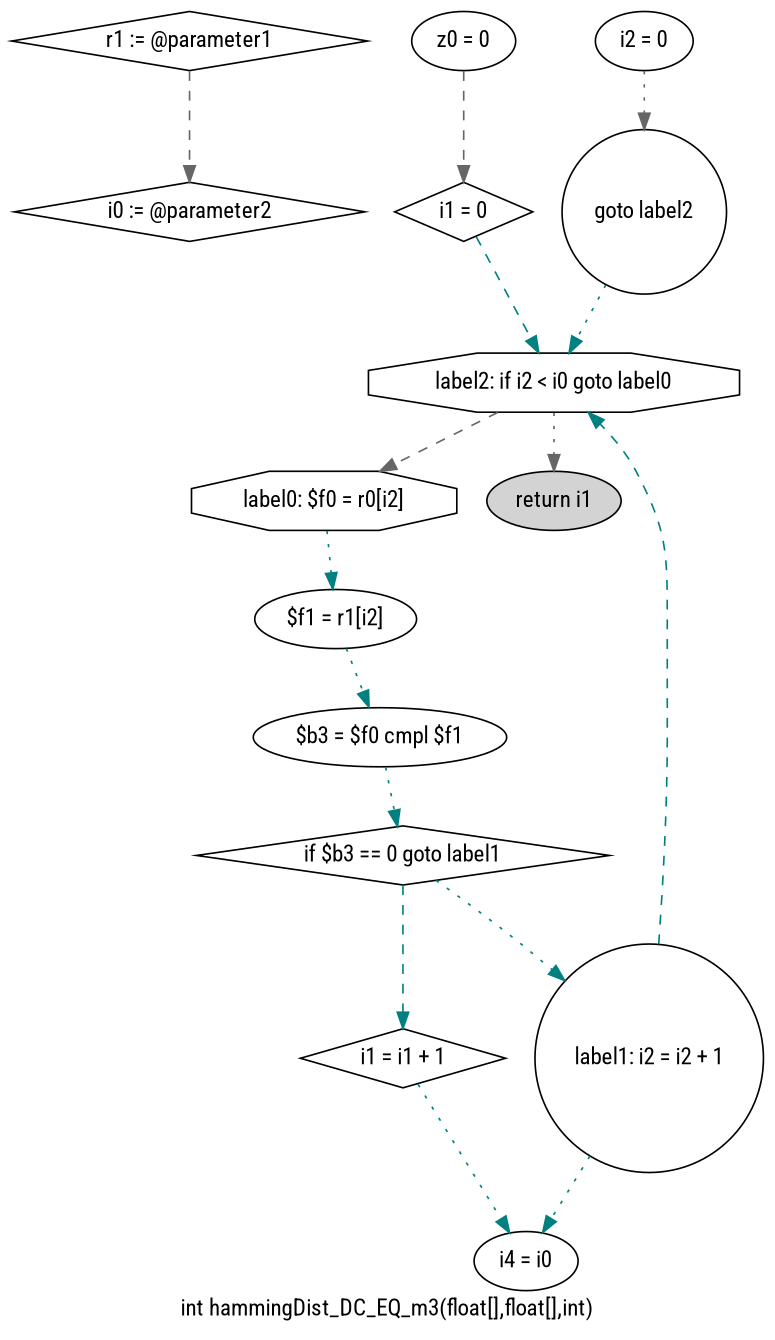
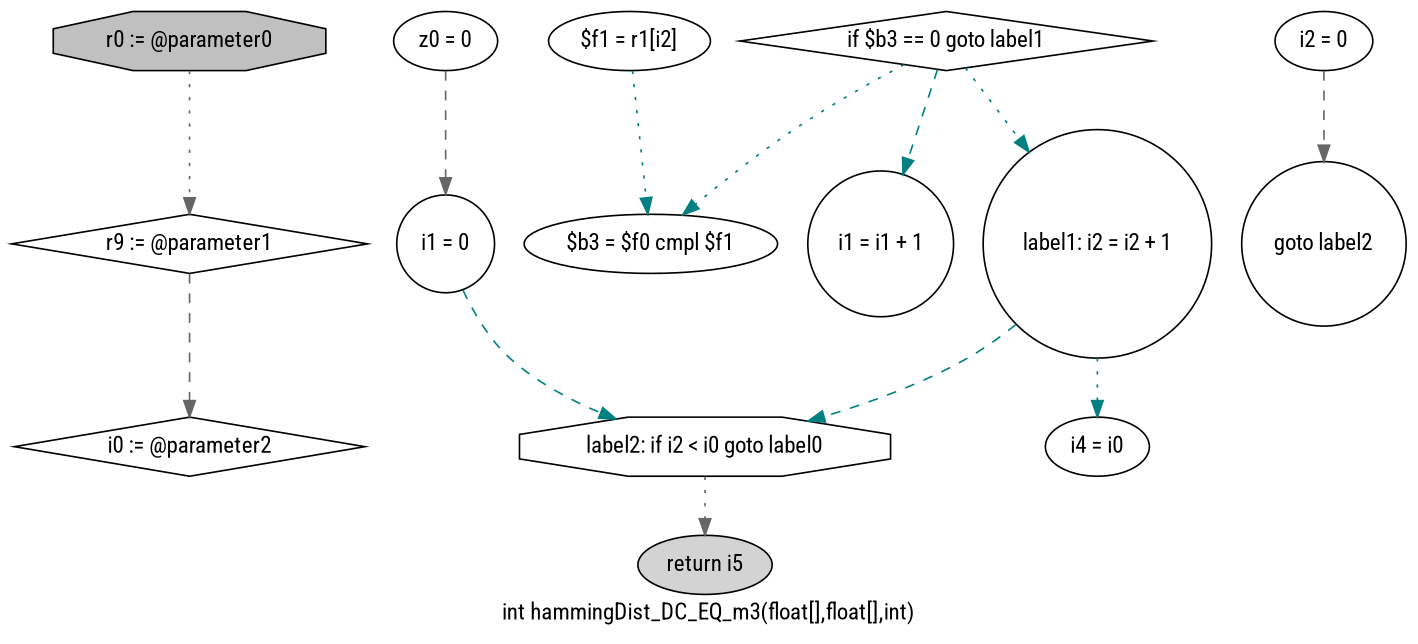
none -> (190, 41)
(190, 41) -> (190, 244)
(644, 92) -> (1324, 108)
(464, 212) -> (446, 244)
(591, 312) -> none
(324, 501) -> none
(554, 501) -> (705, 565)
(390, 789) -> (796, 128)
(403, 1058) -> (881, 244)
(459, 1151) -> none
